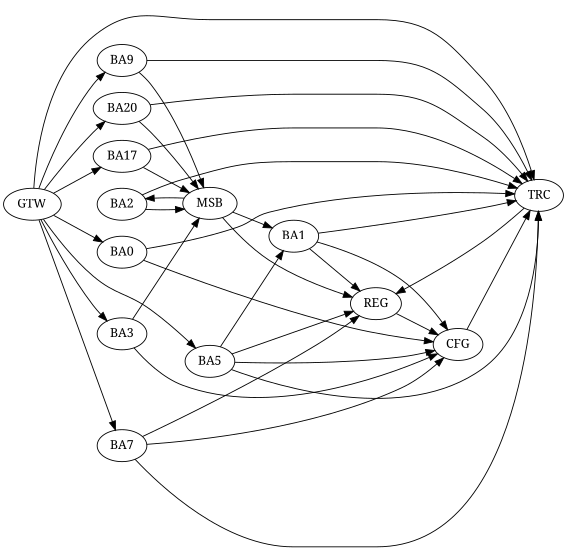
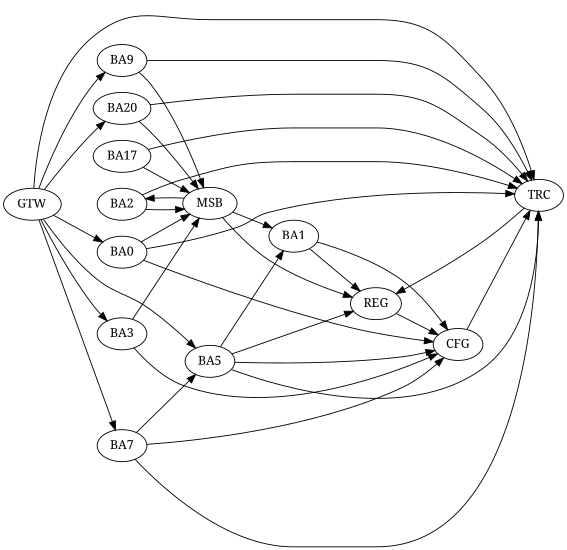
(73, 182) -> none
(413, 220) -> none
none -> (162, 230)
(249, 383) -> (163, 407)
